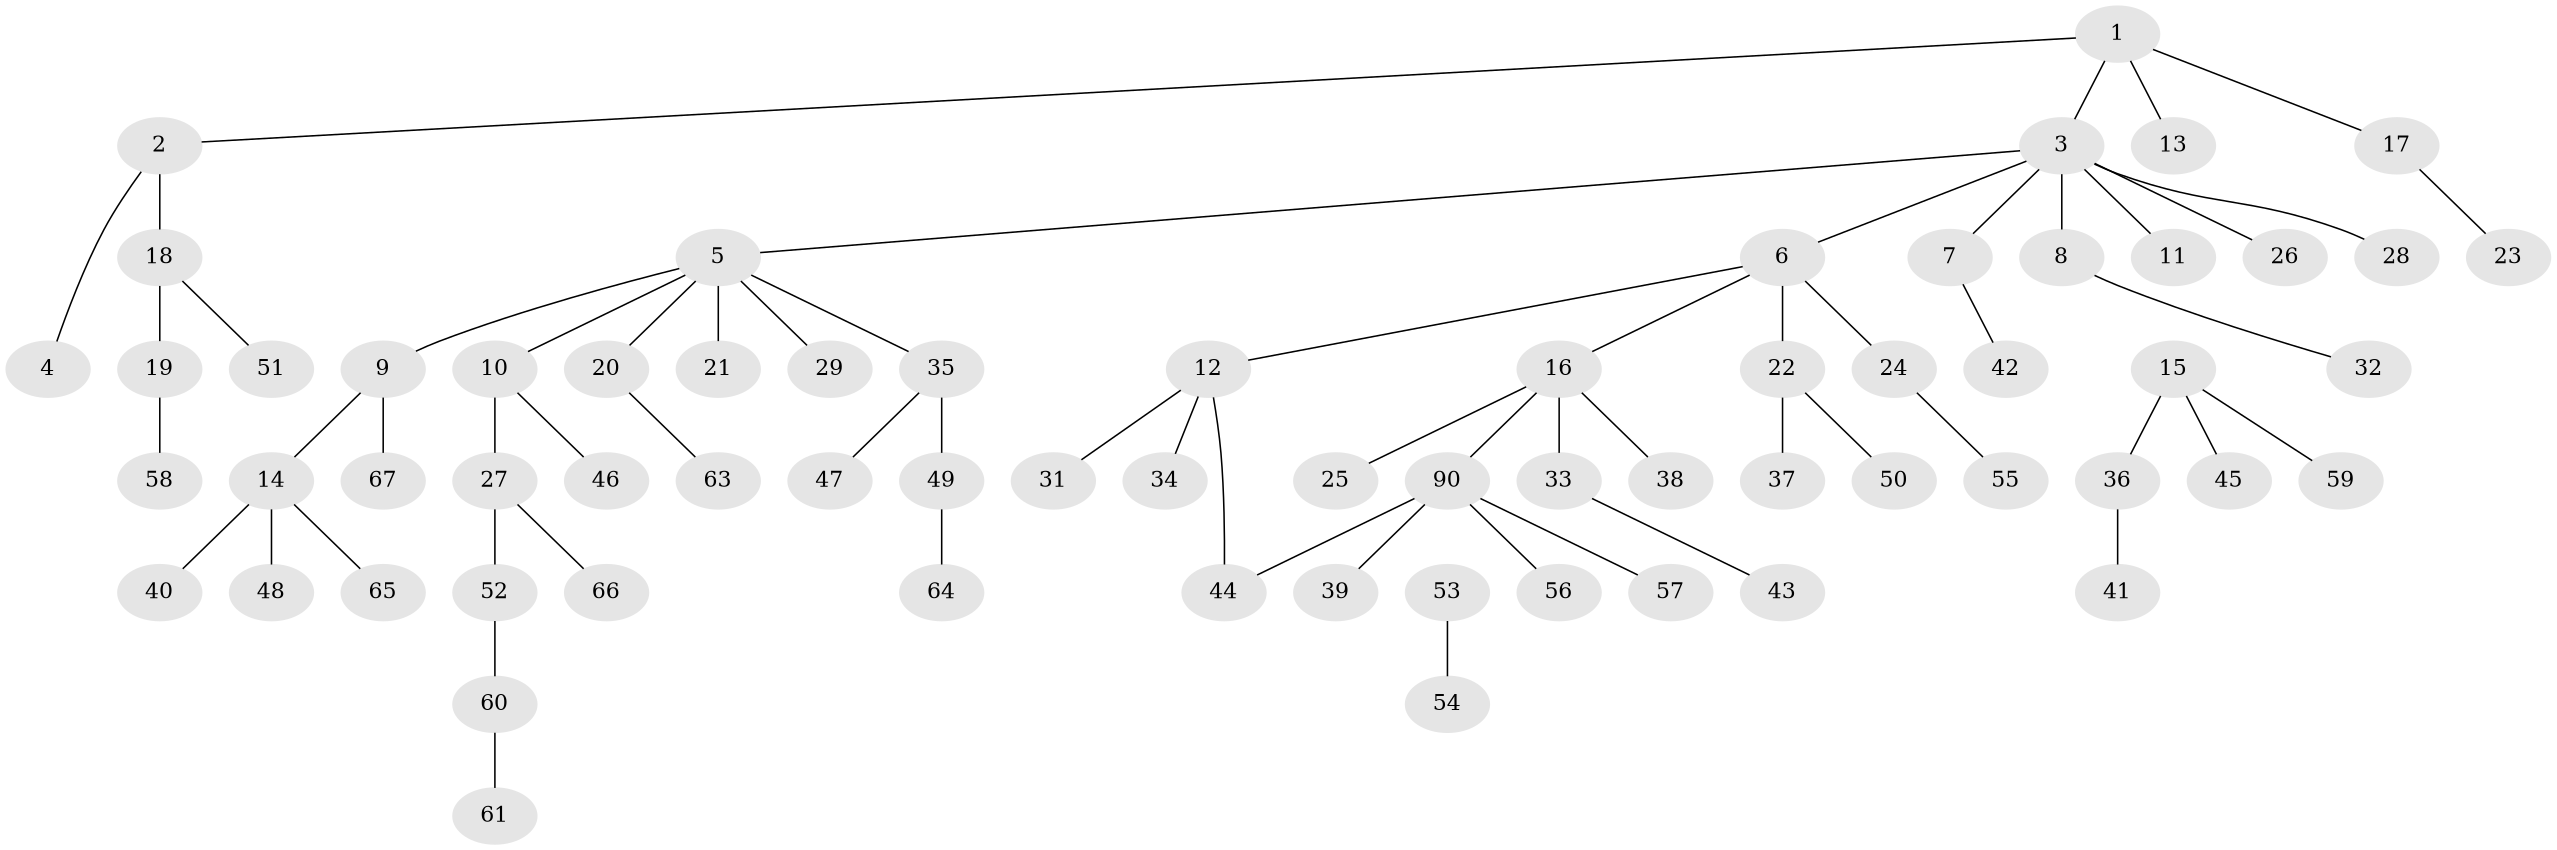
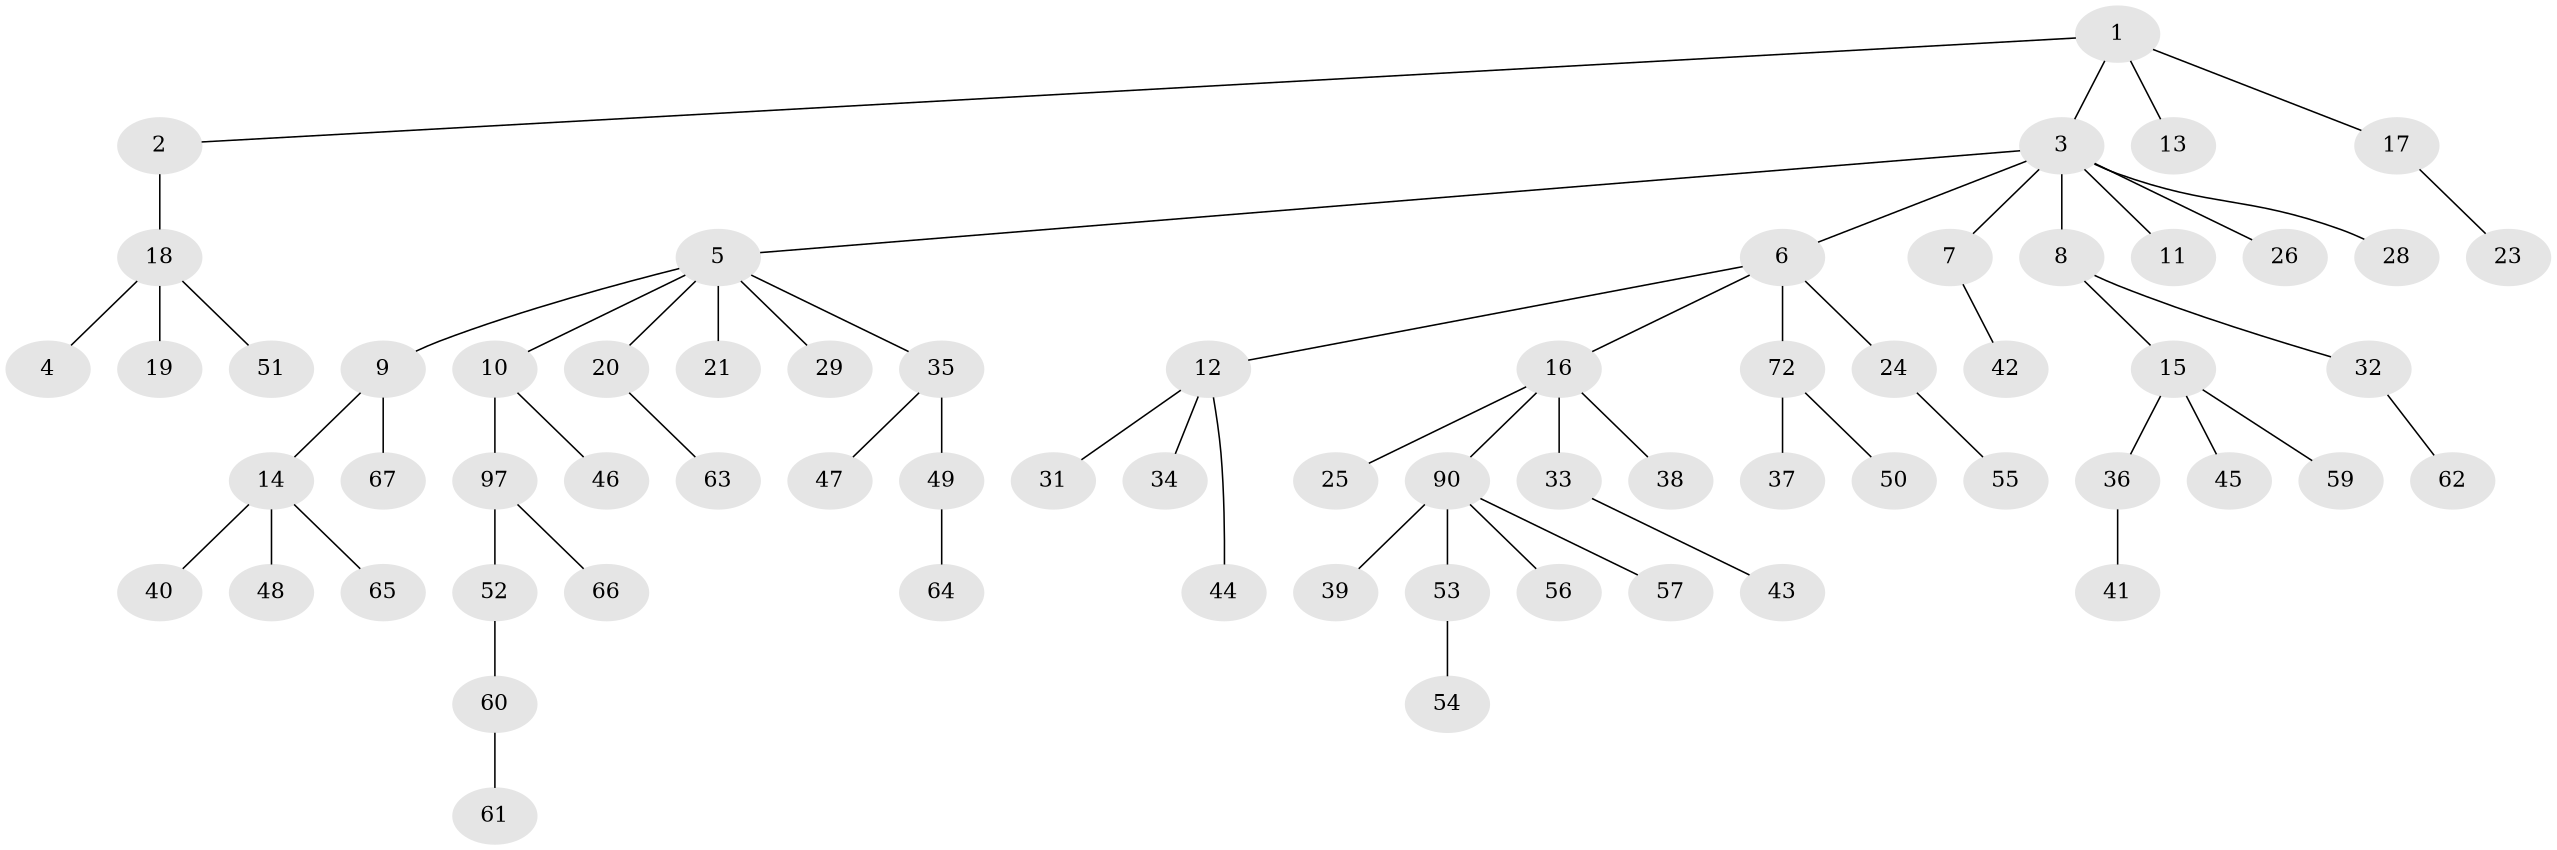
(92, 253) -> (104, 313)
none -> (2117, 313)
(1783, 369) -> (1783, 369)
(160, 481) -> none
(495, 481) -> (495, 481)
none -> (2453, 481)
(1336, 537) -> (1447, 537)
